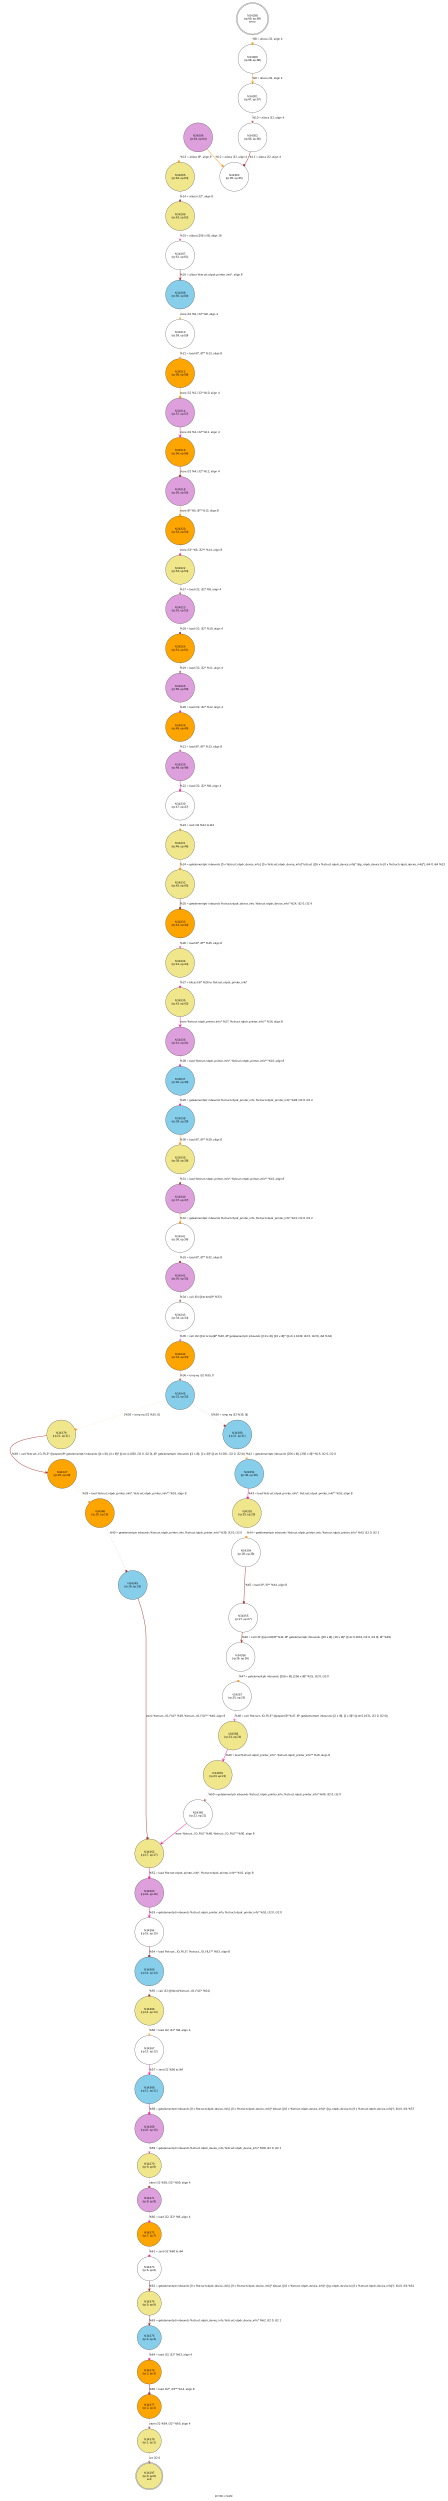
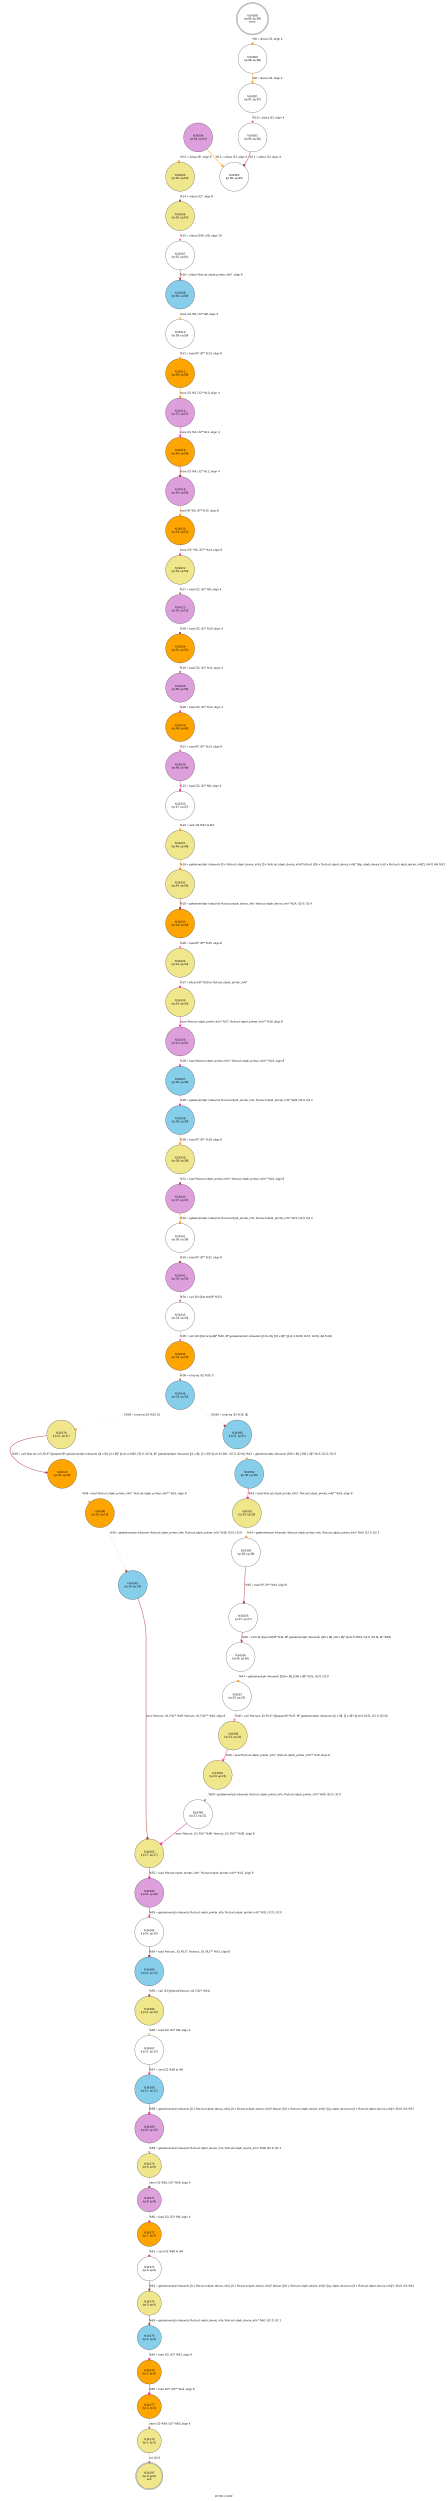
(174, 1833) -> (174, 1833)
(149, 2388) -> (149, 2388)
